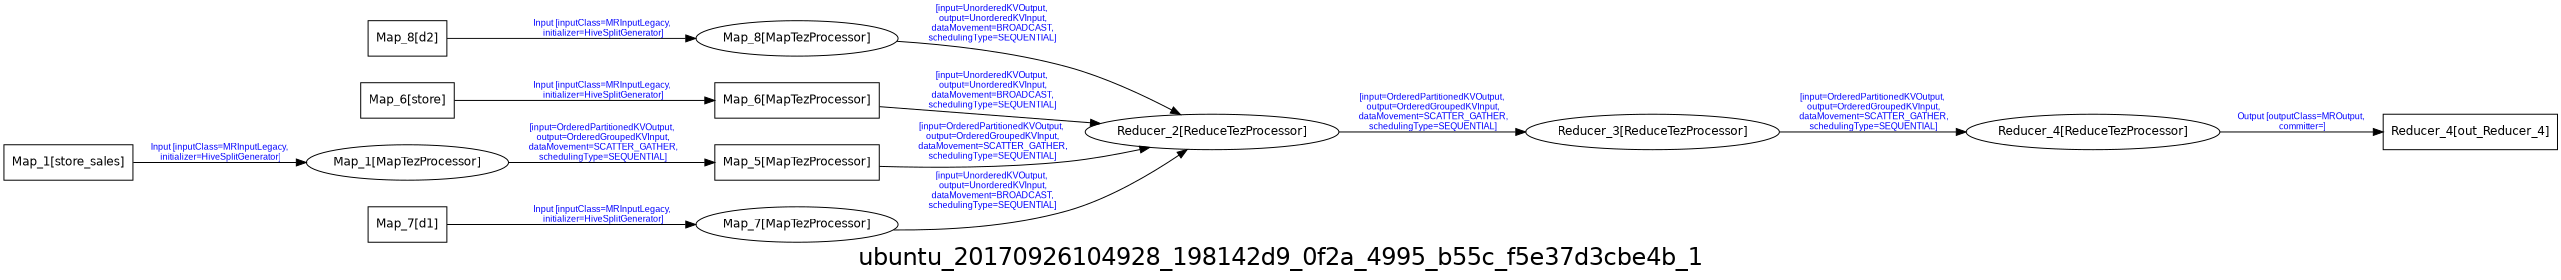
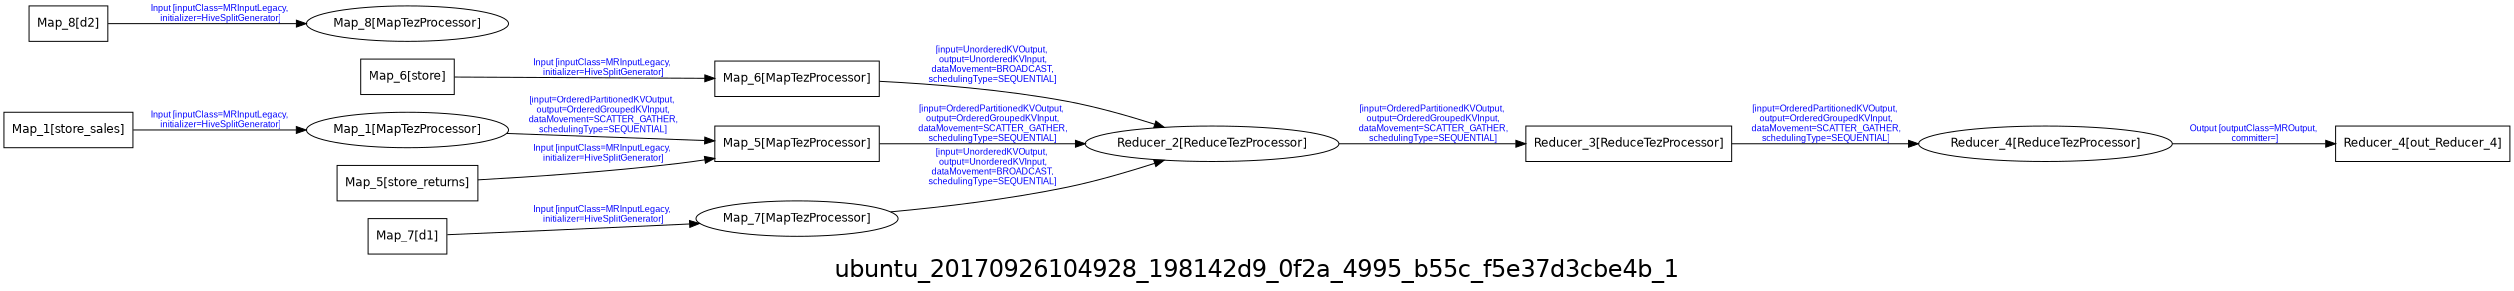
(1039, 60) -> none
(1653, 132) -> (1629, 144)
none -> (407, 183)
